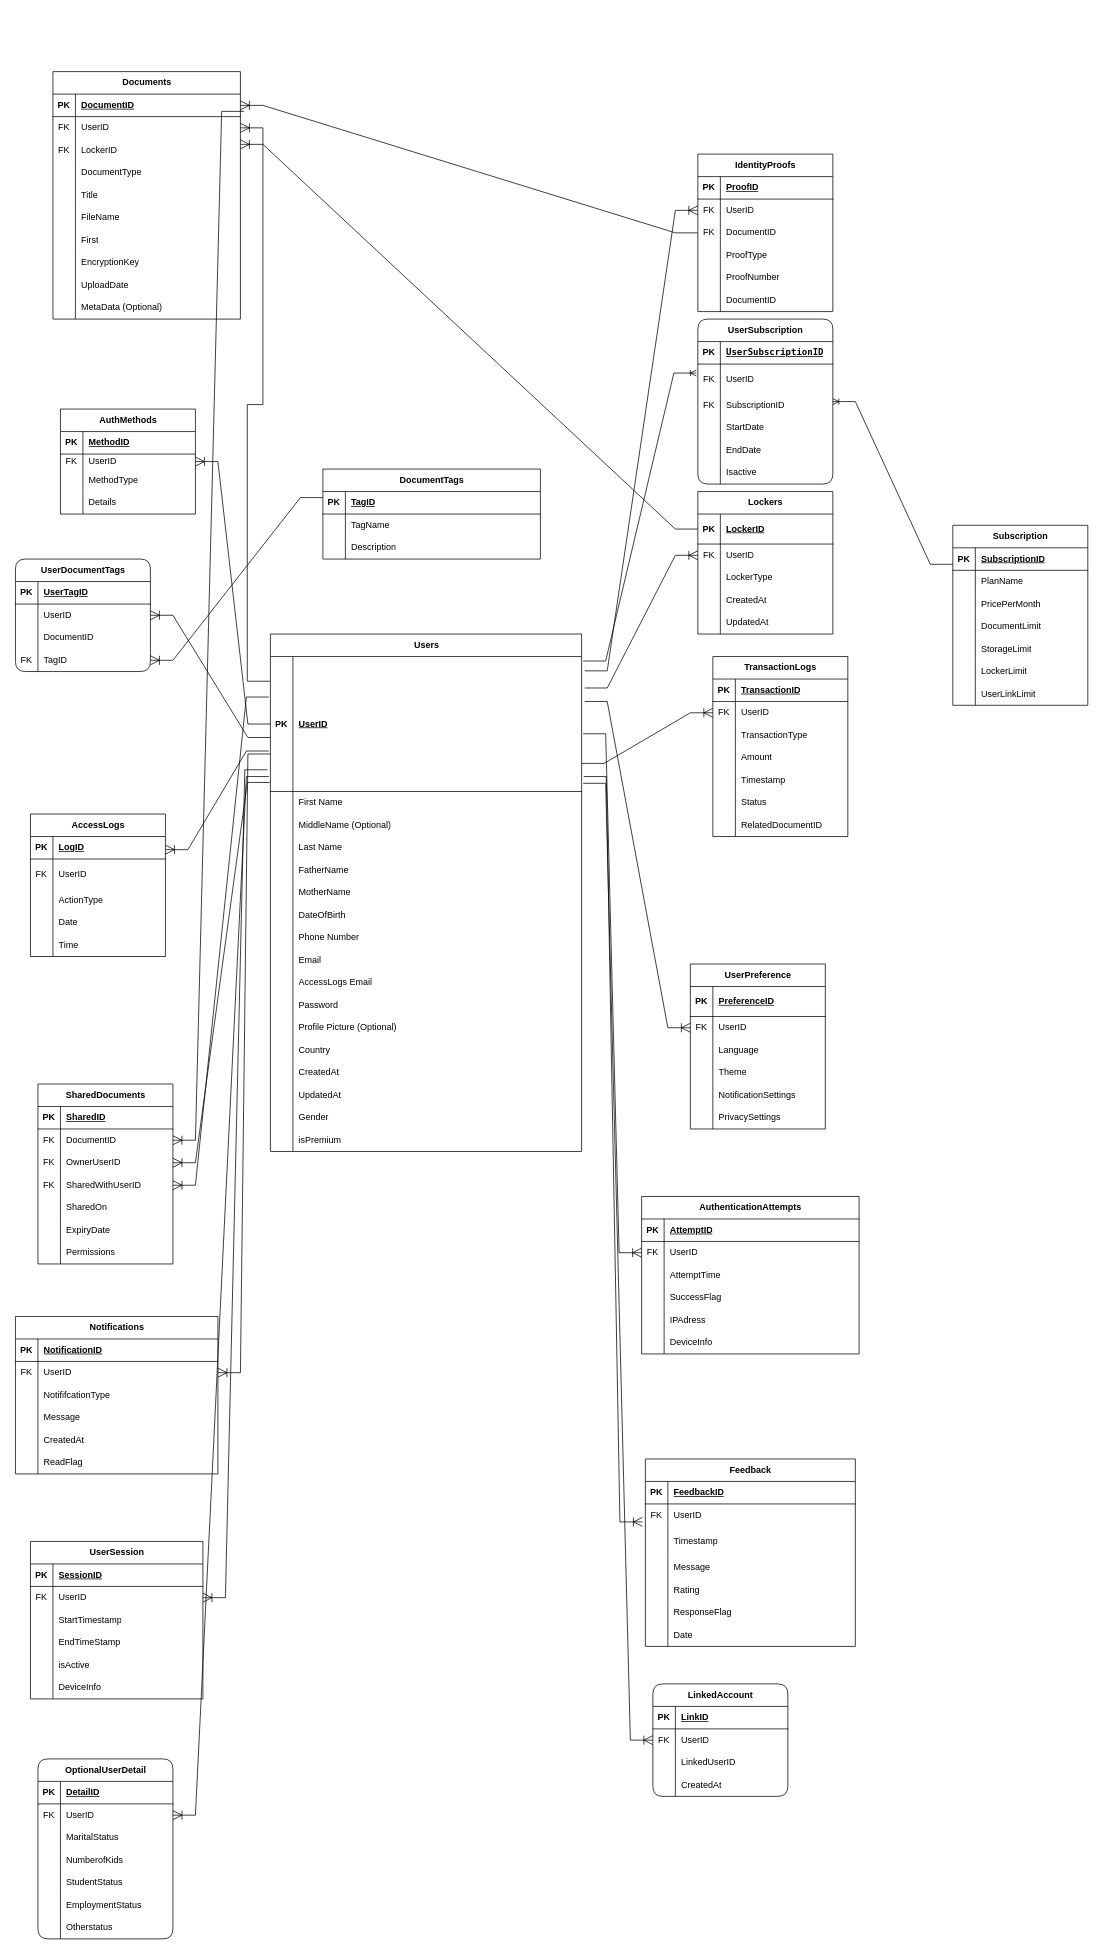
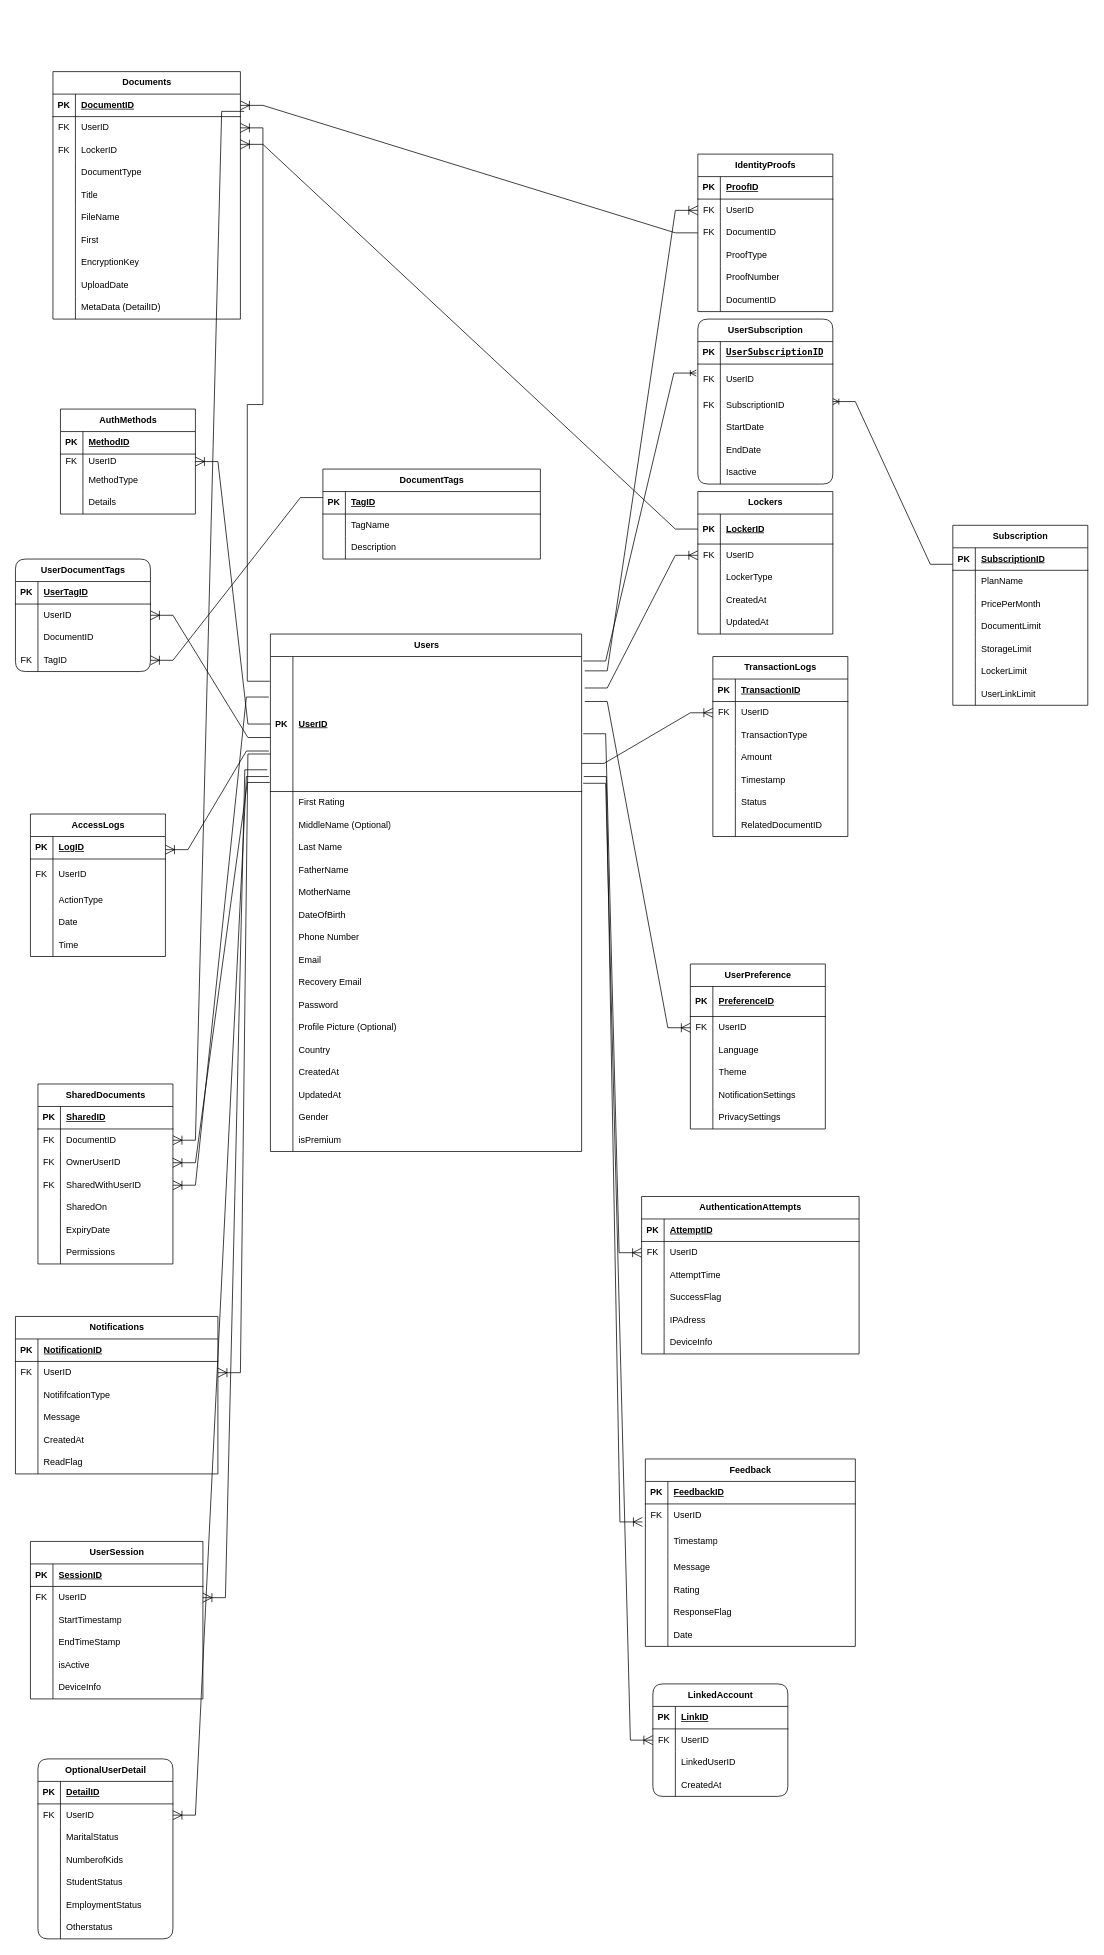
(126, 308) -> (126, 308)
(322, 803) -> (326, 803)
(336, 983) -> (331, 983)
